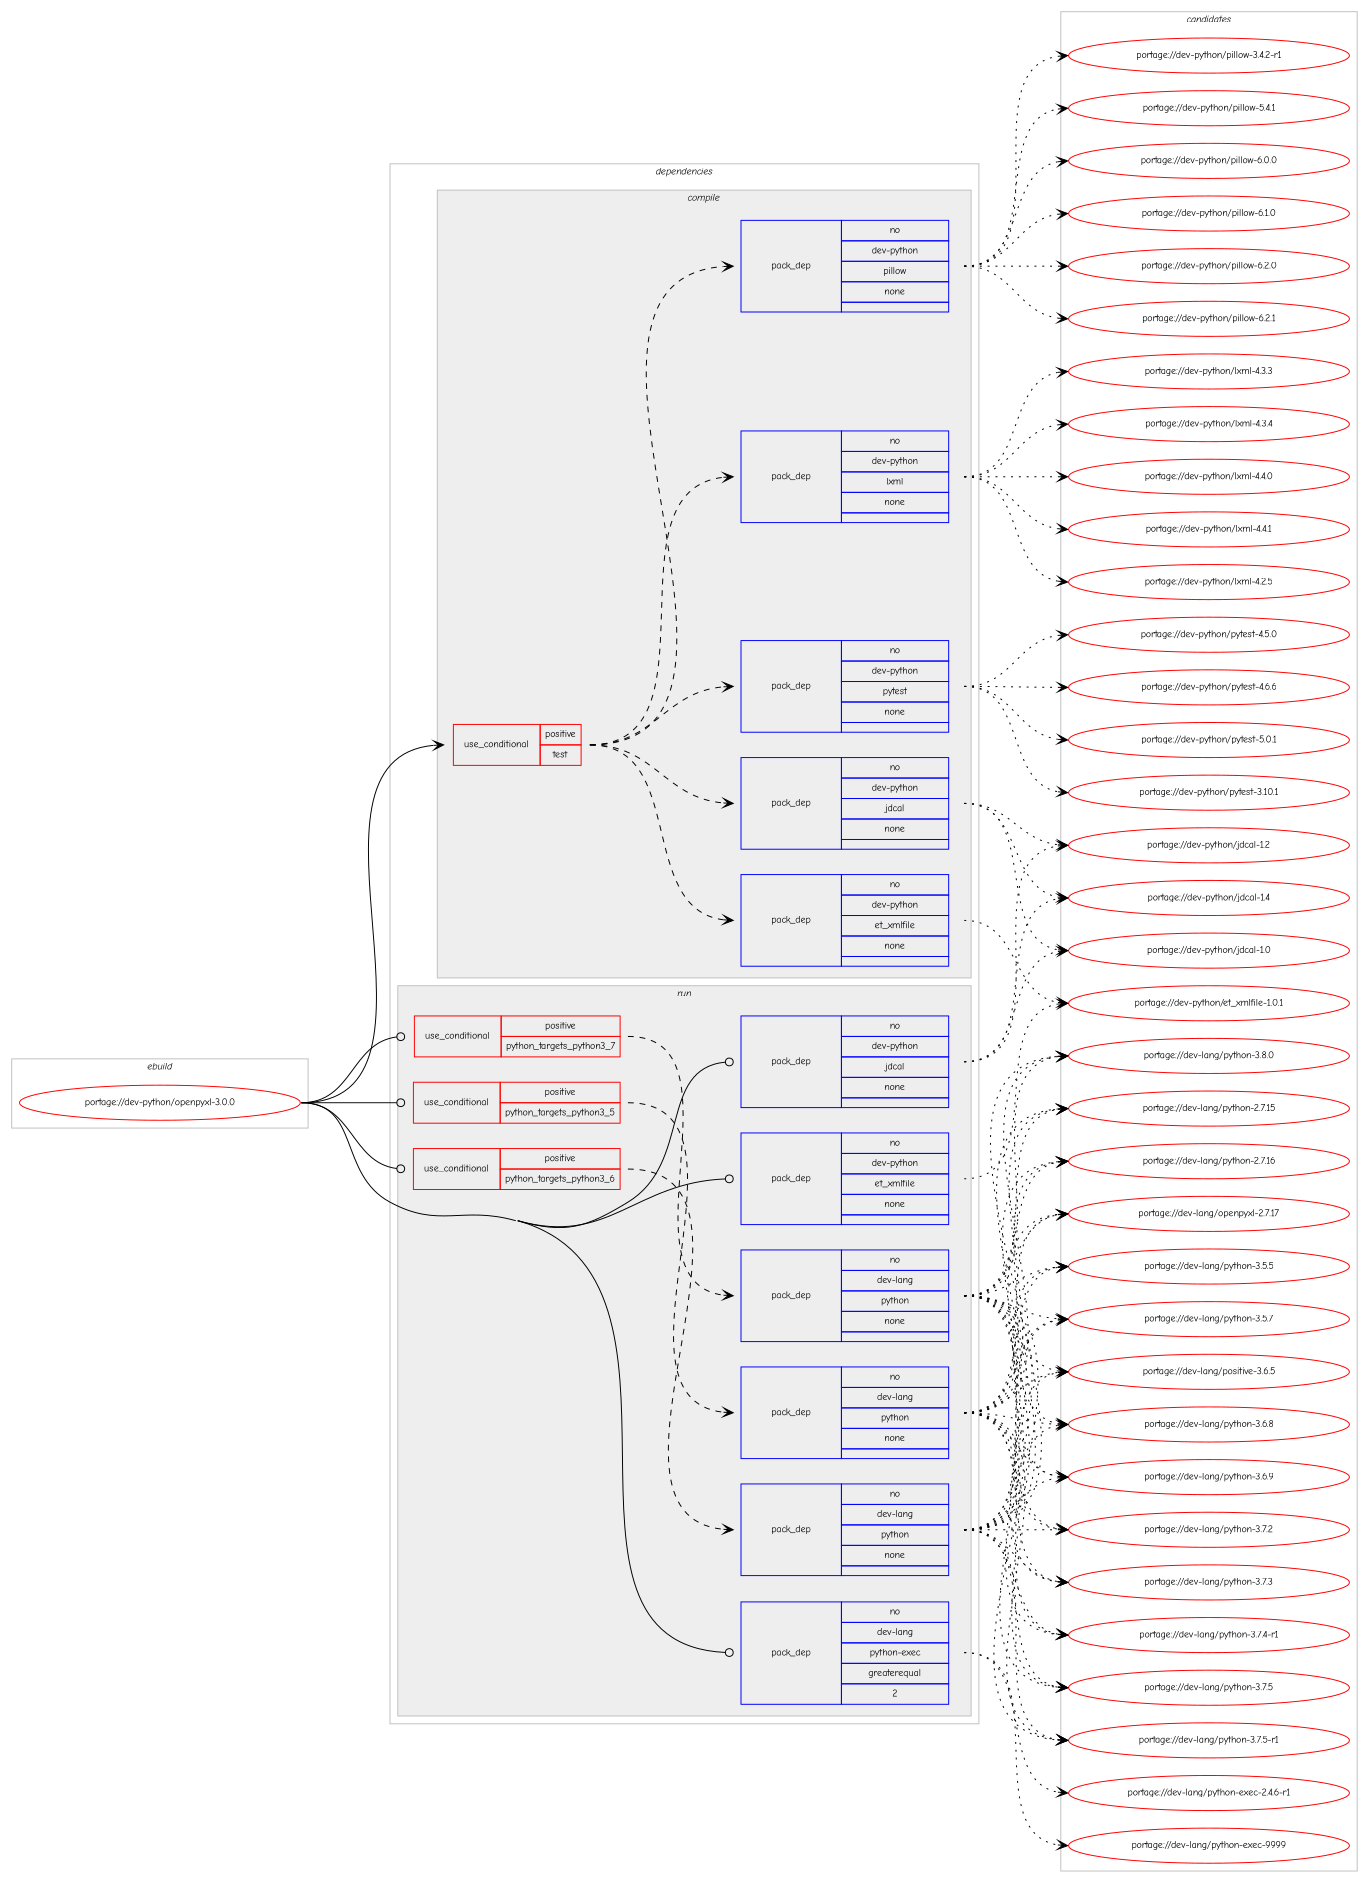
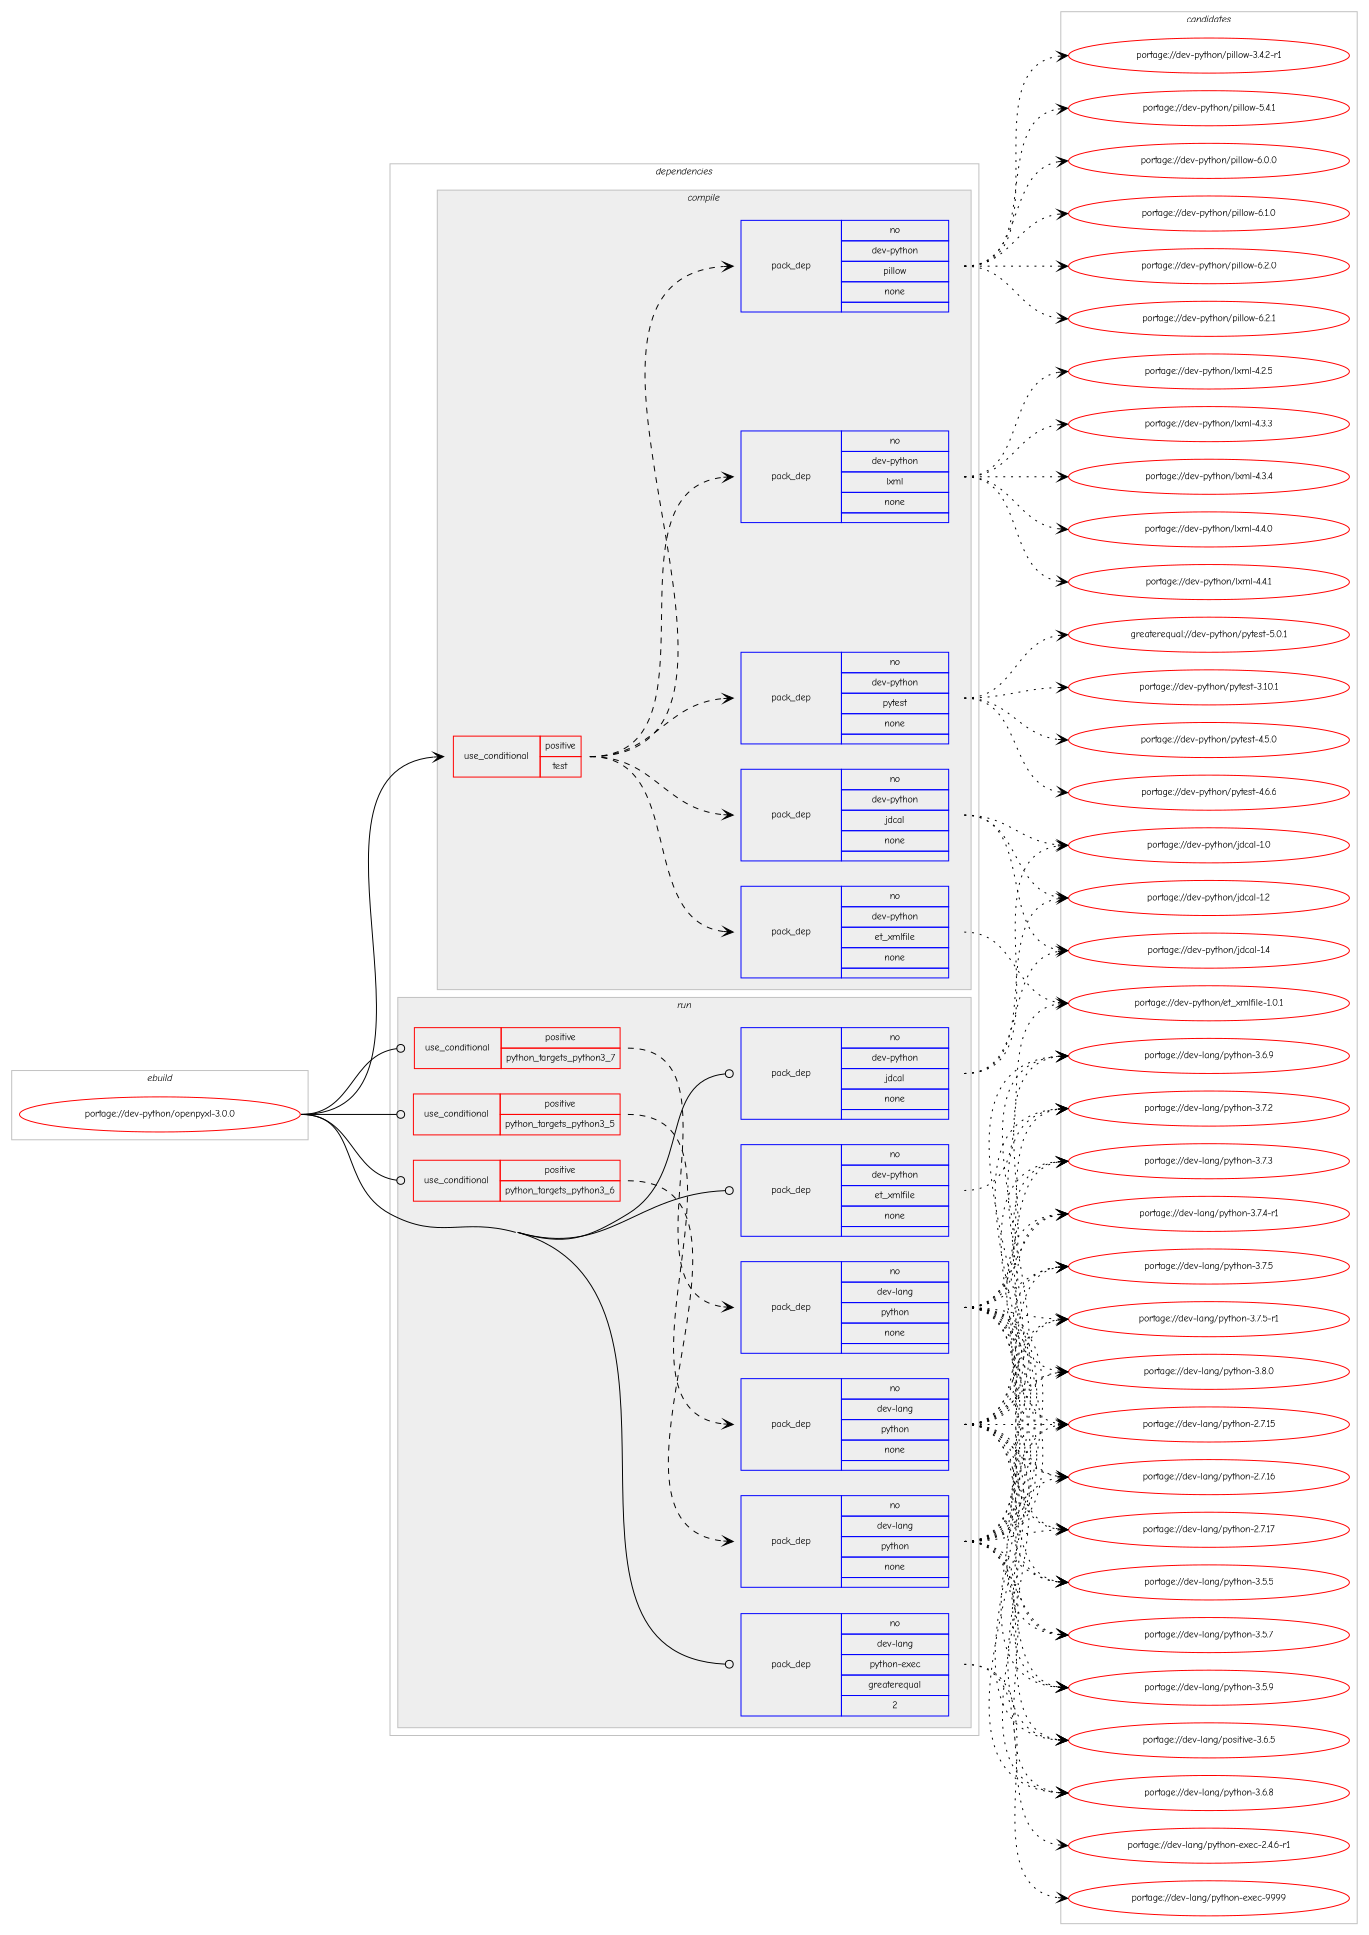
(1209, 740) -> (1209, 635)
(1209, 1214) -> (1209, 1530)
none -> (1209, 1688)
